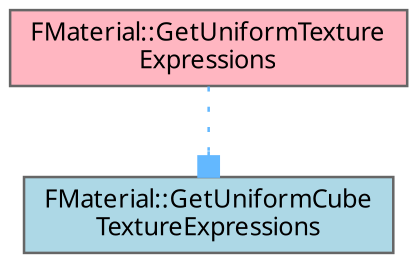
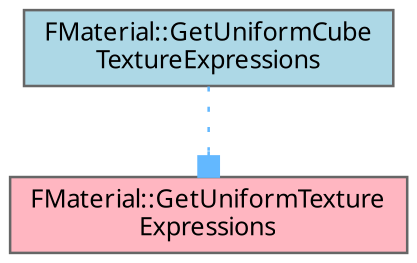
(209, 119) -> (209, 119)
